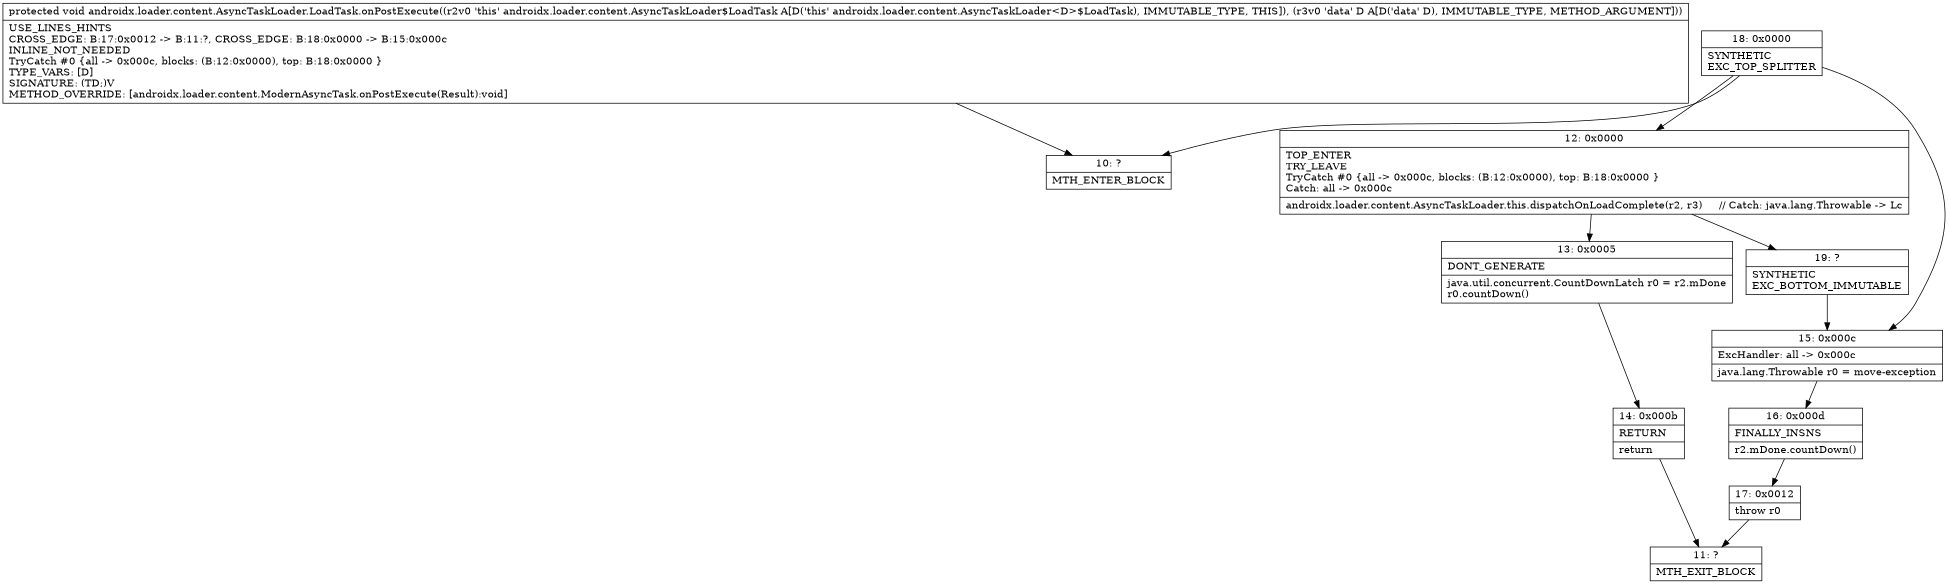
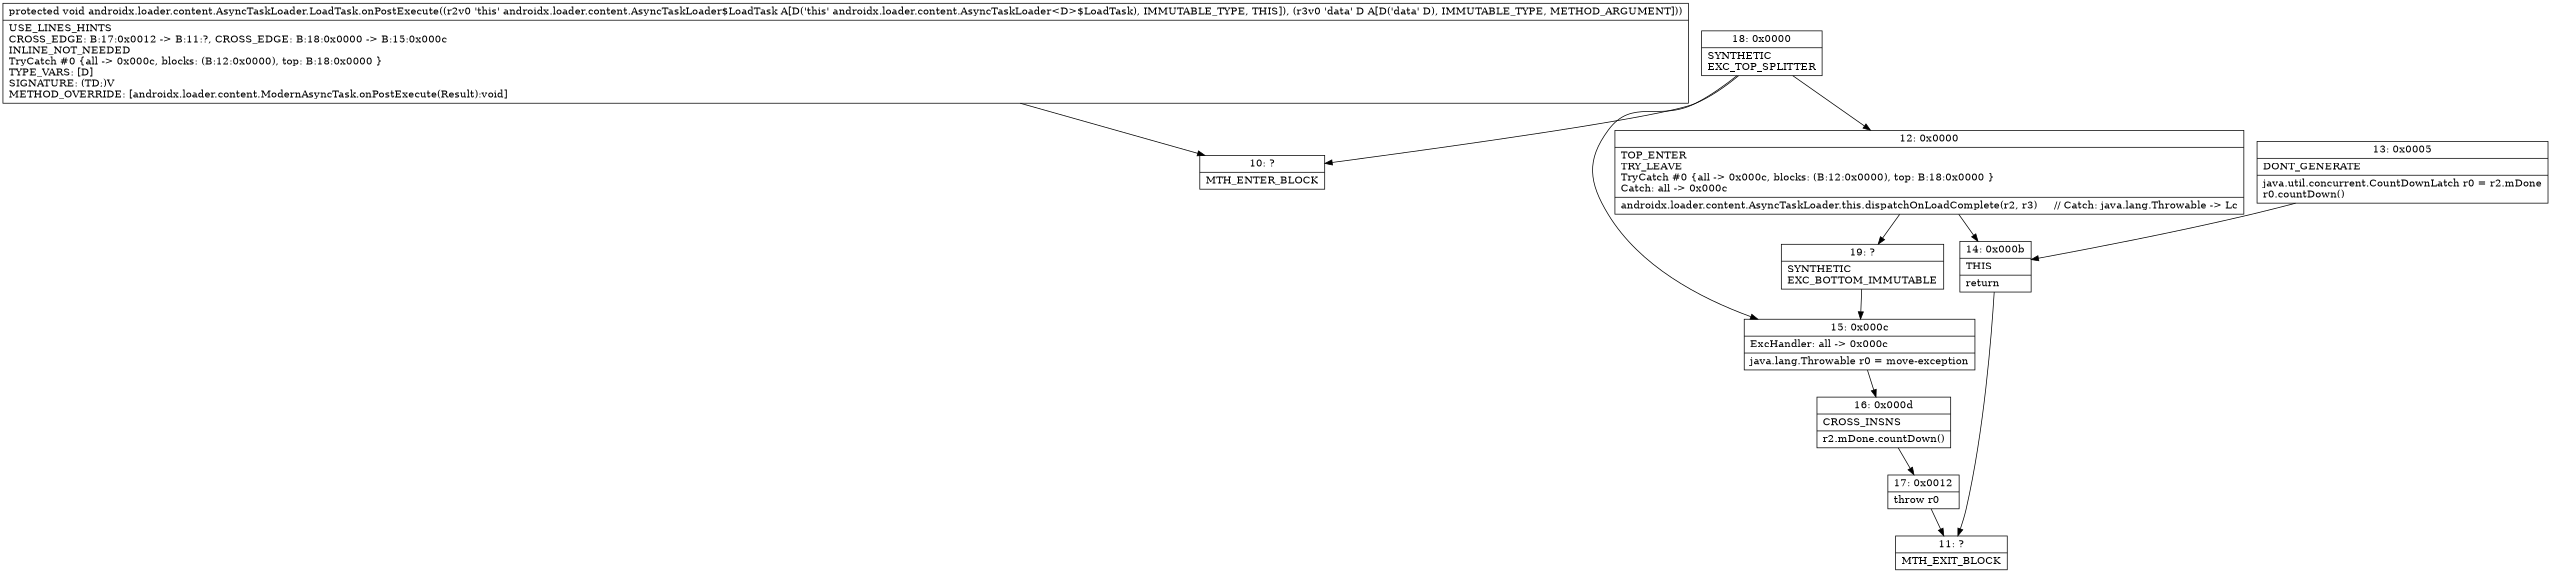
(1591, 224) -> (1966, 225)
(1643, 433) -> (1979, 266)
(1778, 433) -> (1862, 422)
